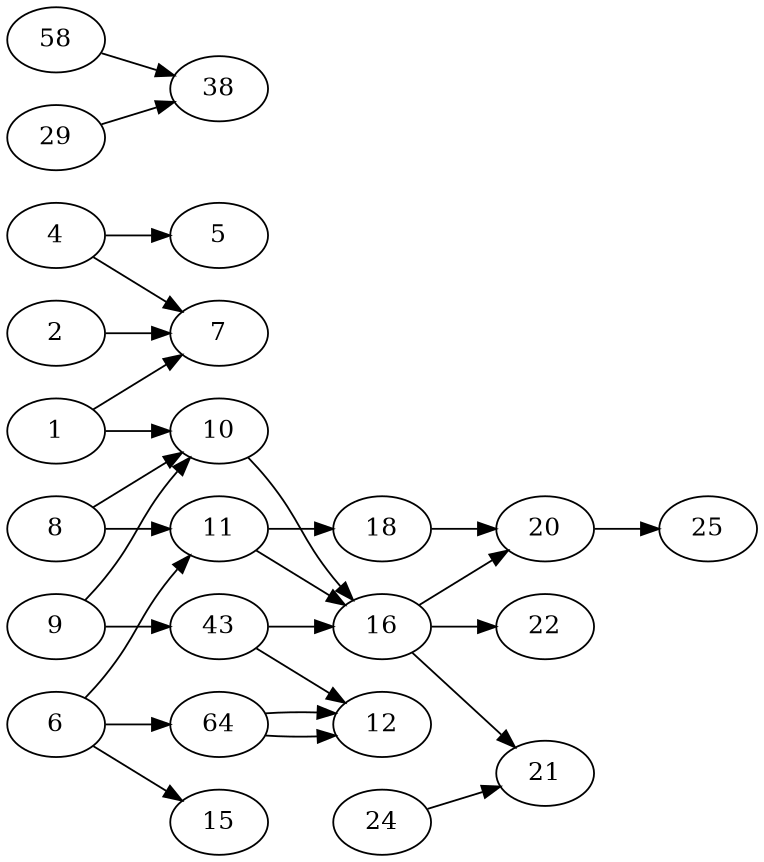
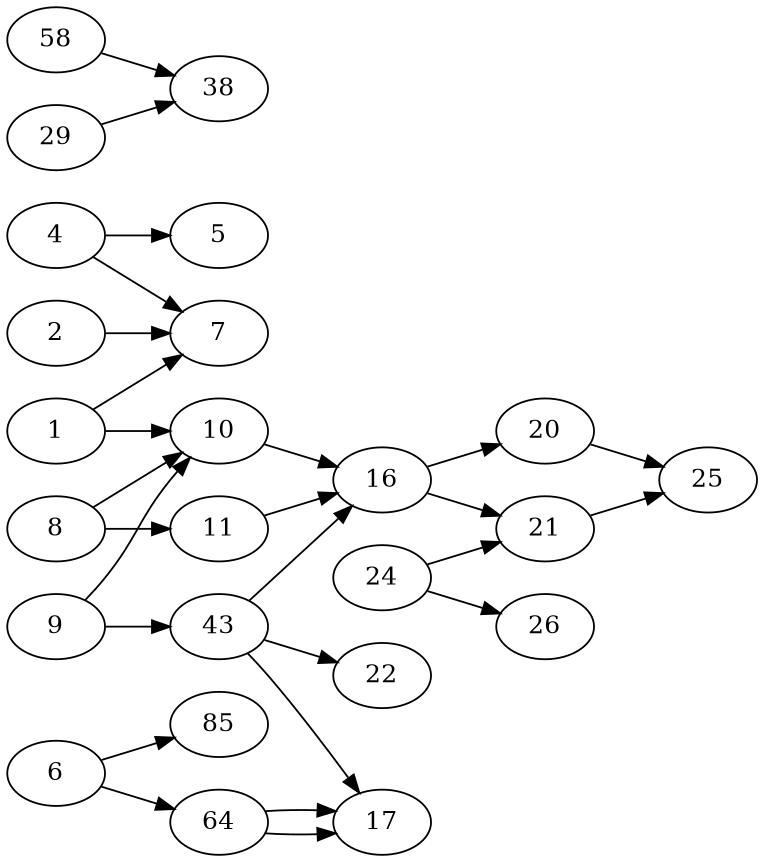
none -> (618, 507)
(382, 529) -> none
(455, 627) -> (292, 648)
none -> (545, 627)
(131, 638) -> none
(382, 724) -> (382, 822)
(219, 822) -> (219, 724)
